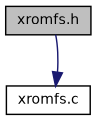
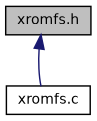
(58, 53) -> (39, 68)
